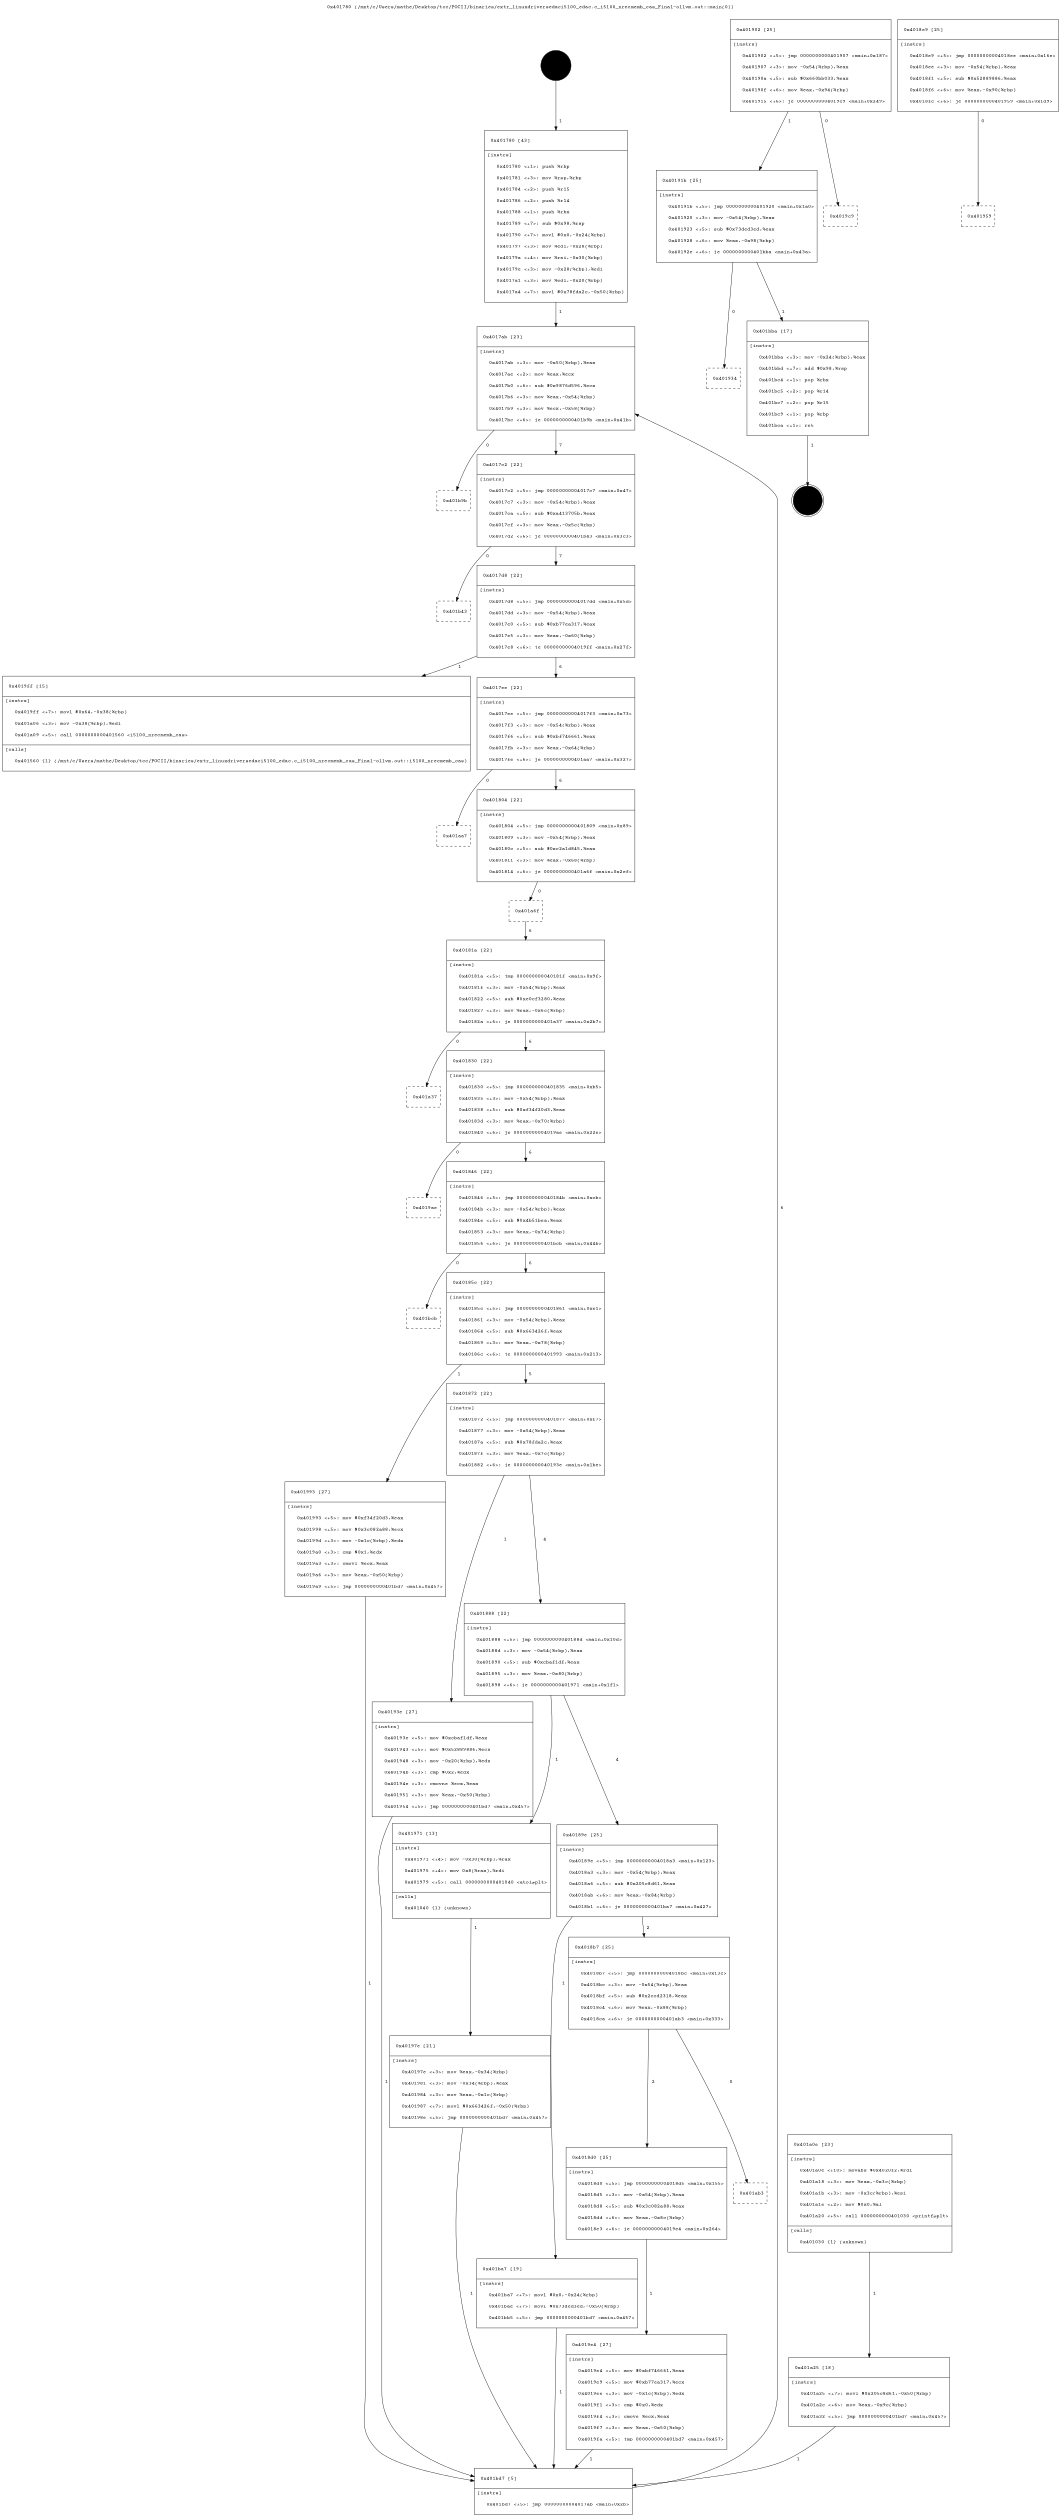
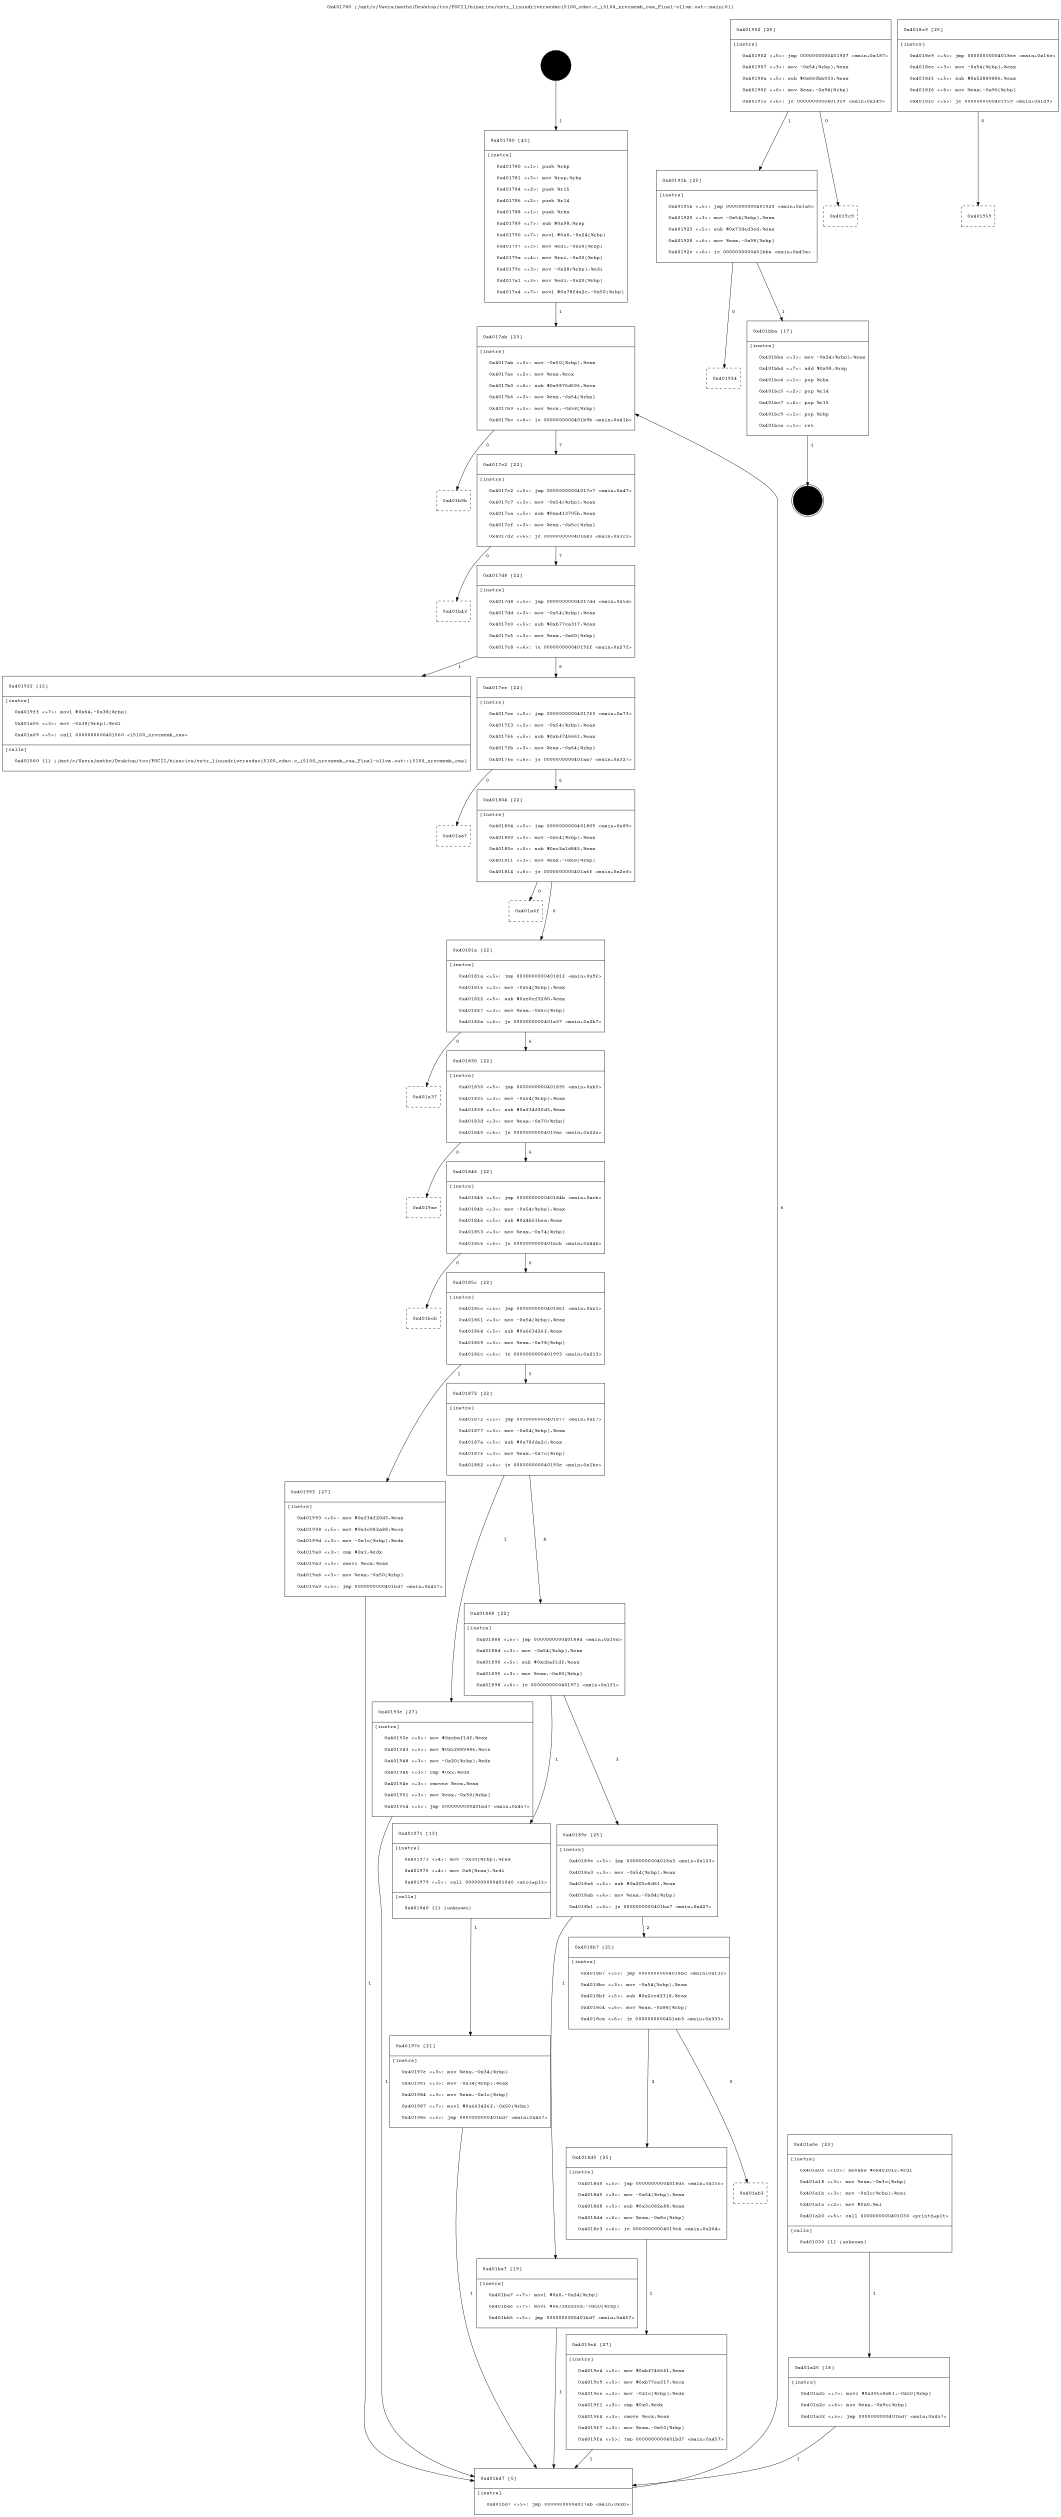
(526, 929) -> (548, 909)
(616, 1759) -> (616, 1759)
